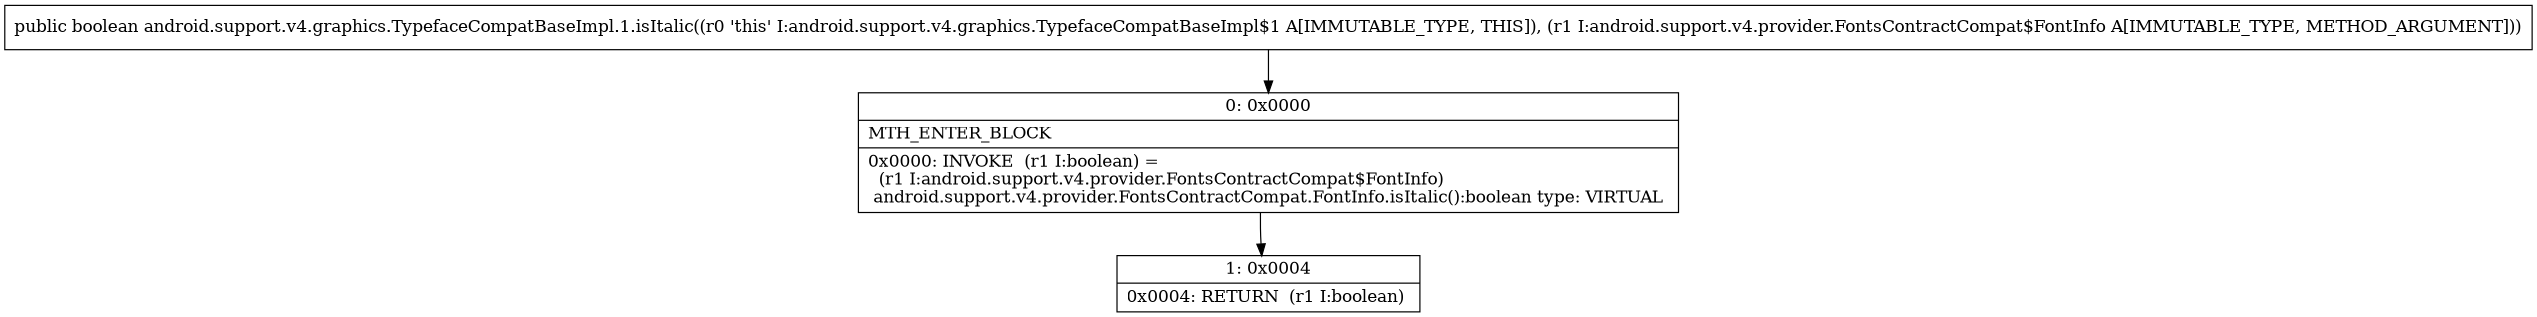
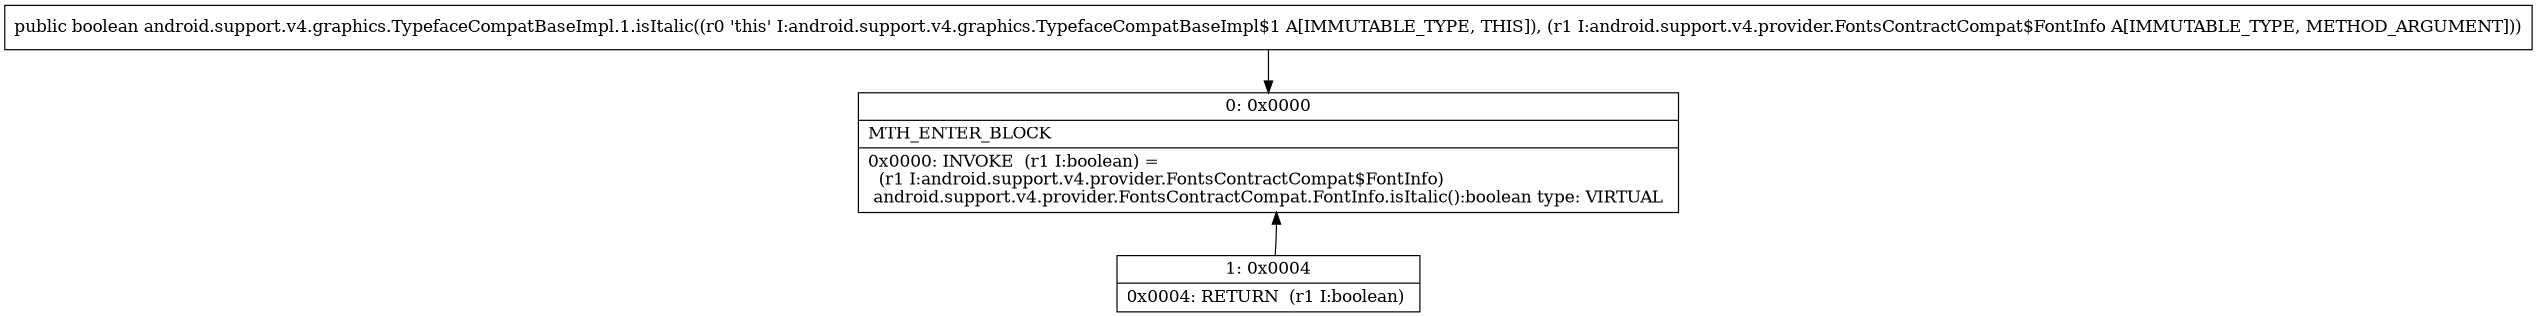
(1260, 228) -> (1276, 240)
